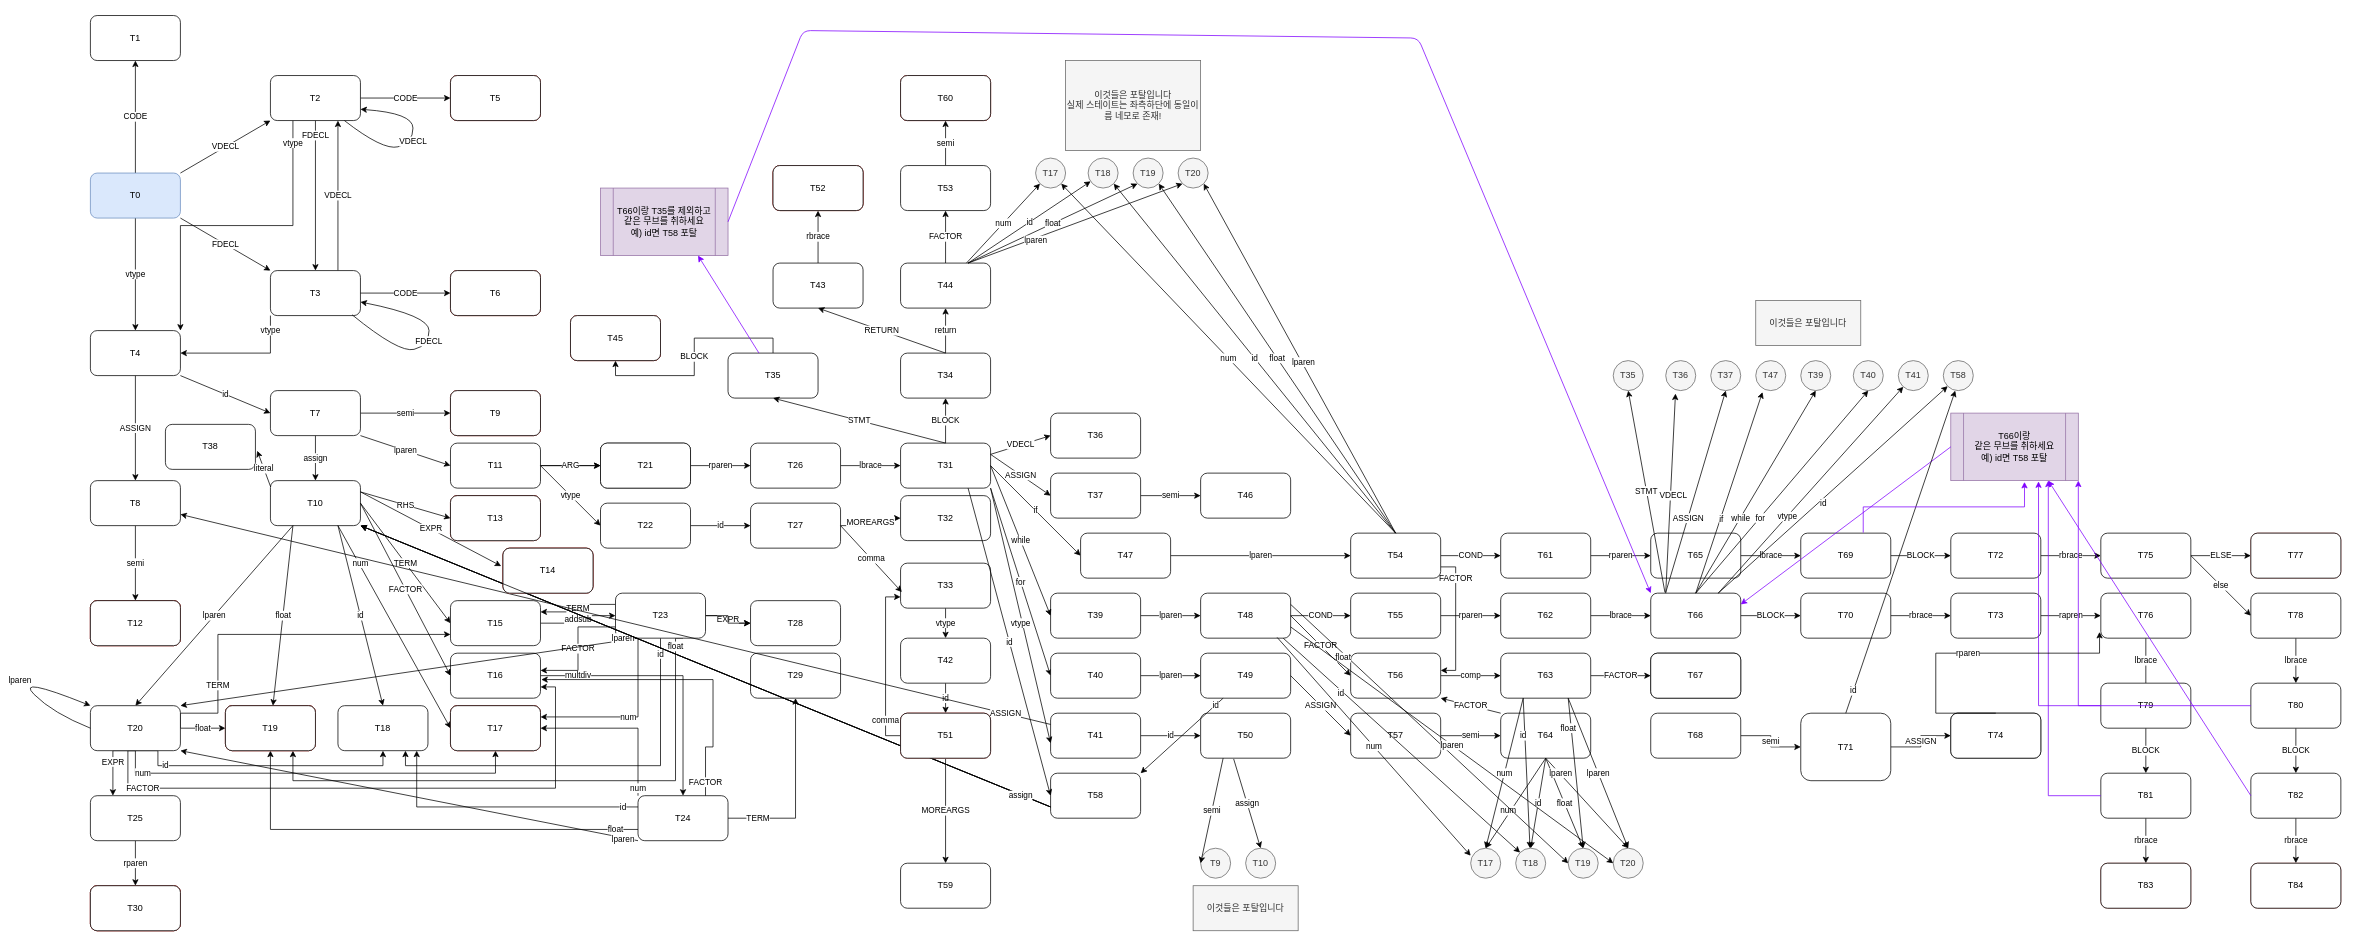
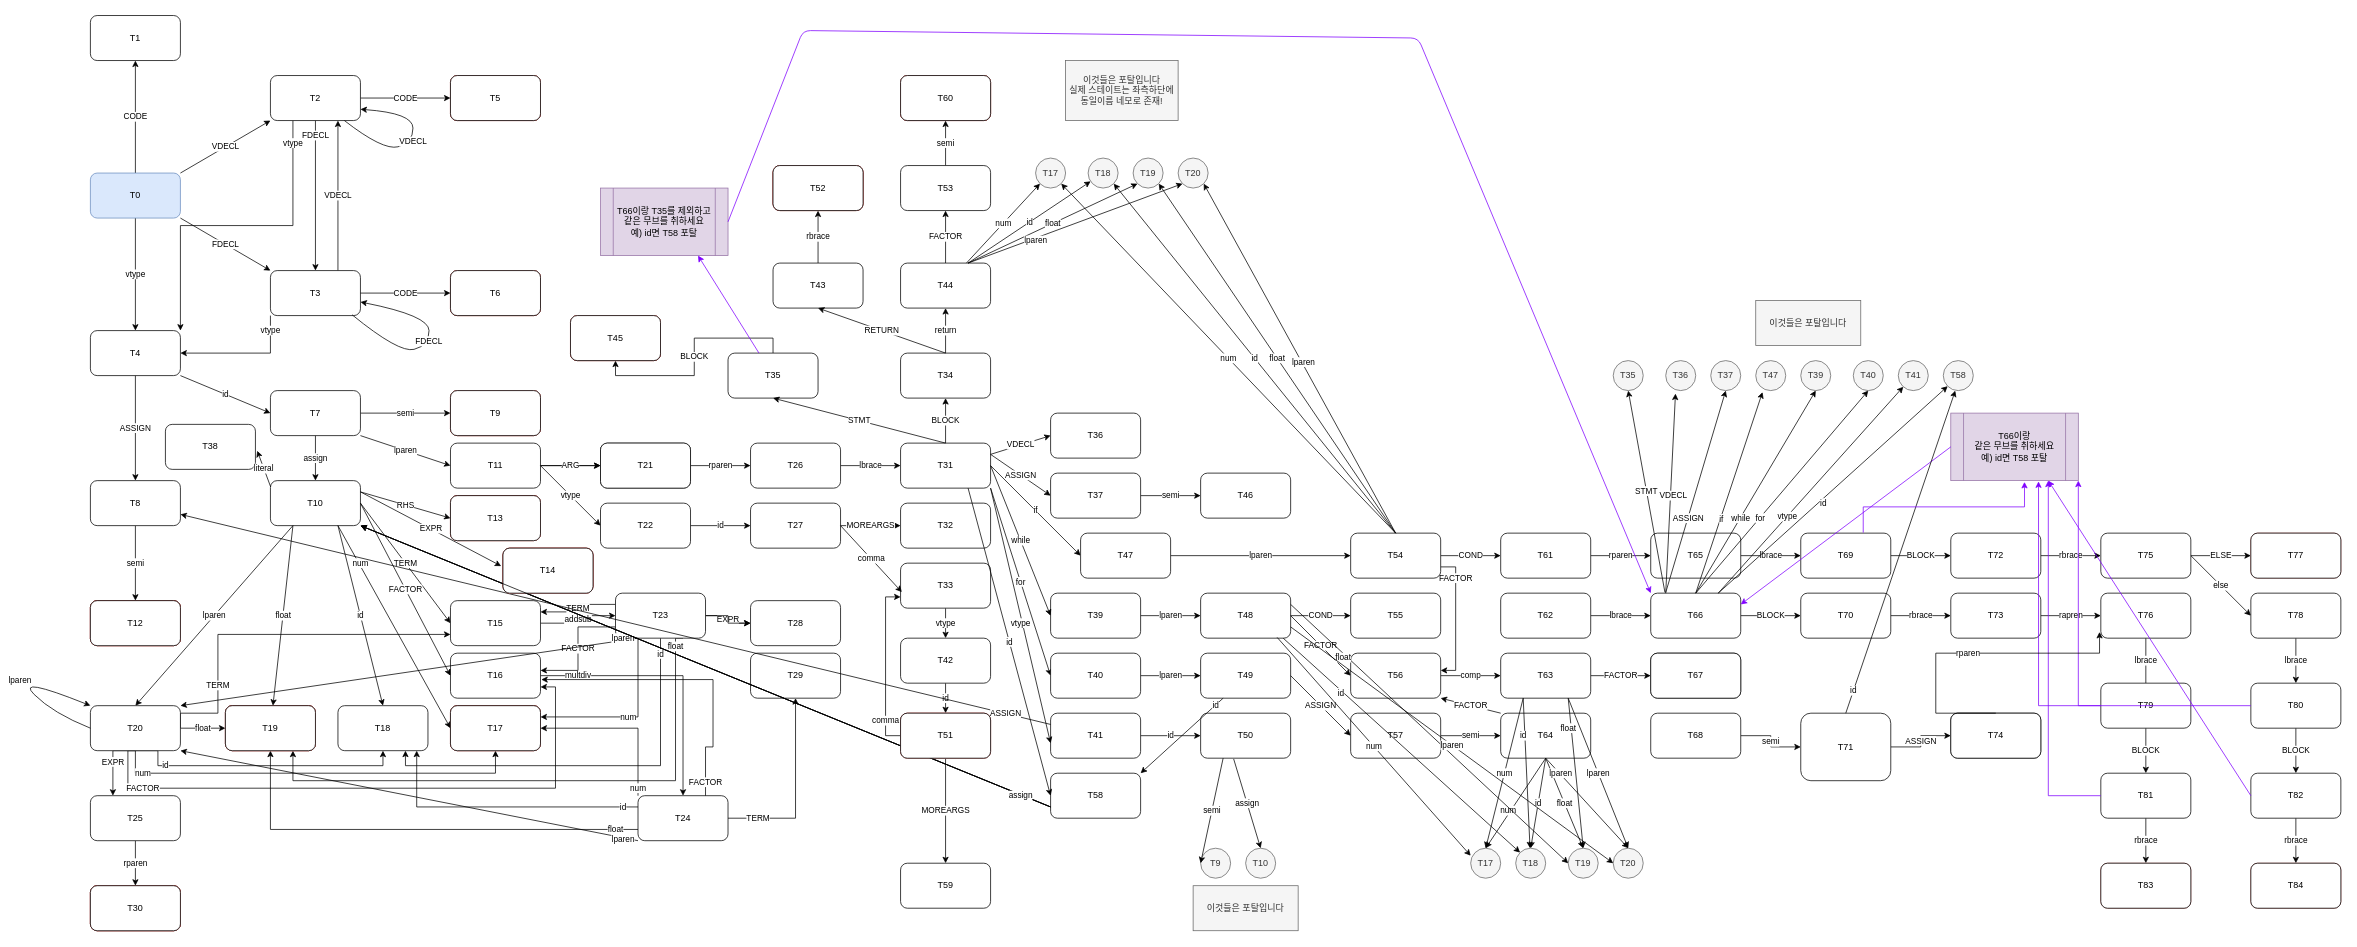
(1133, 105) -> (1122, 90)
(945, 518) -> (945, 525)
(1467, 615) -> none
